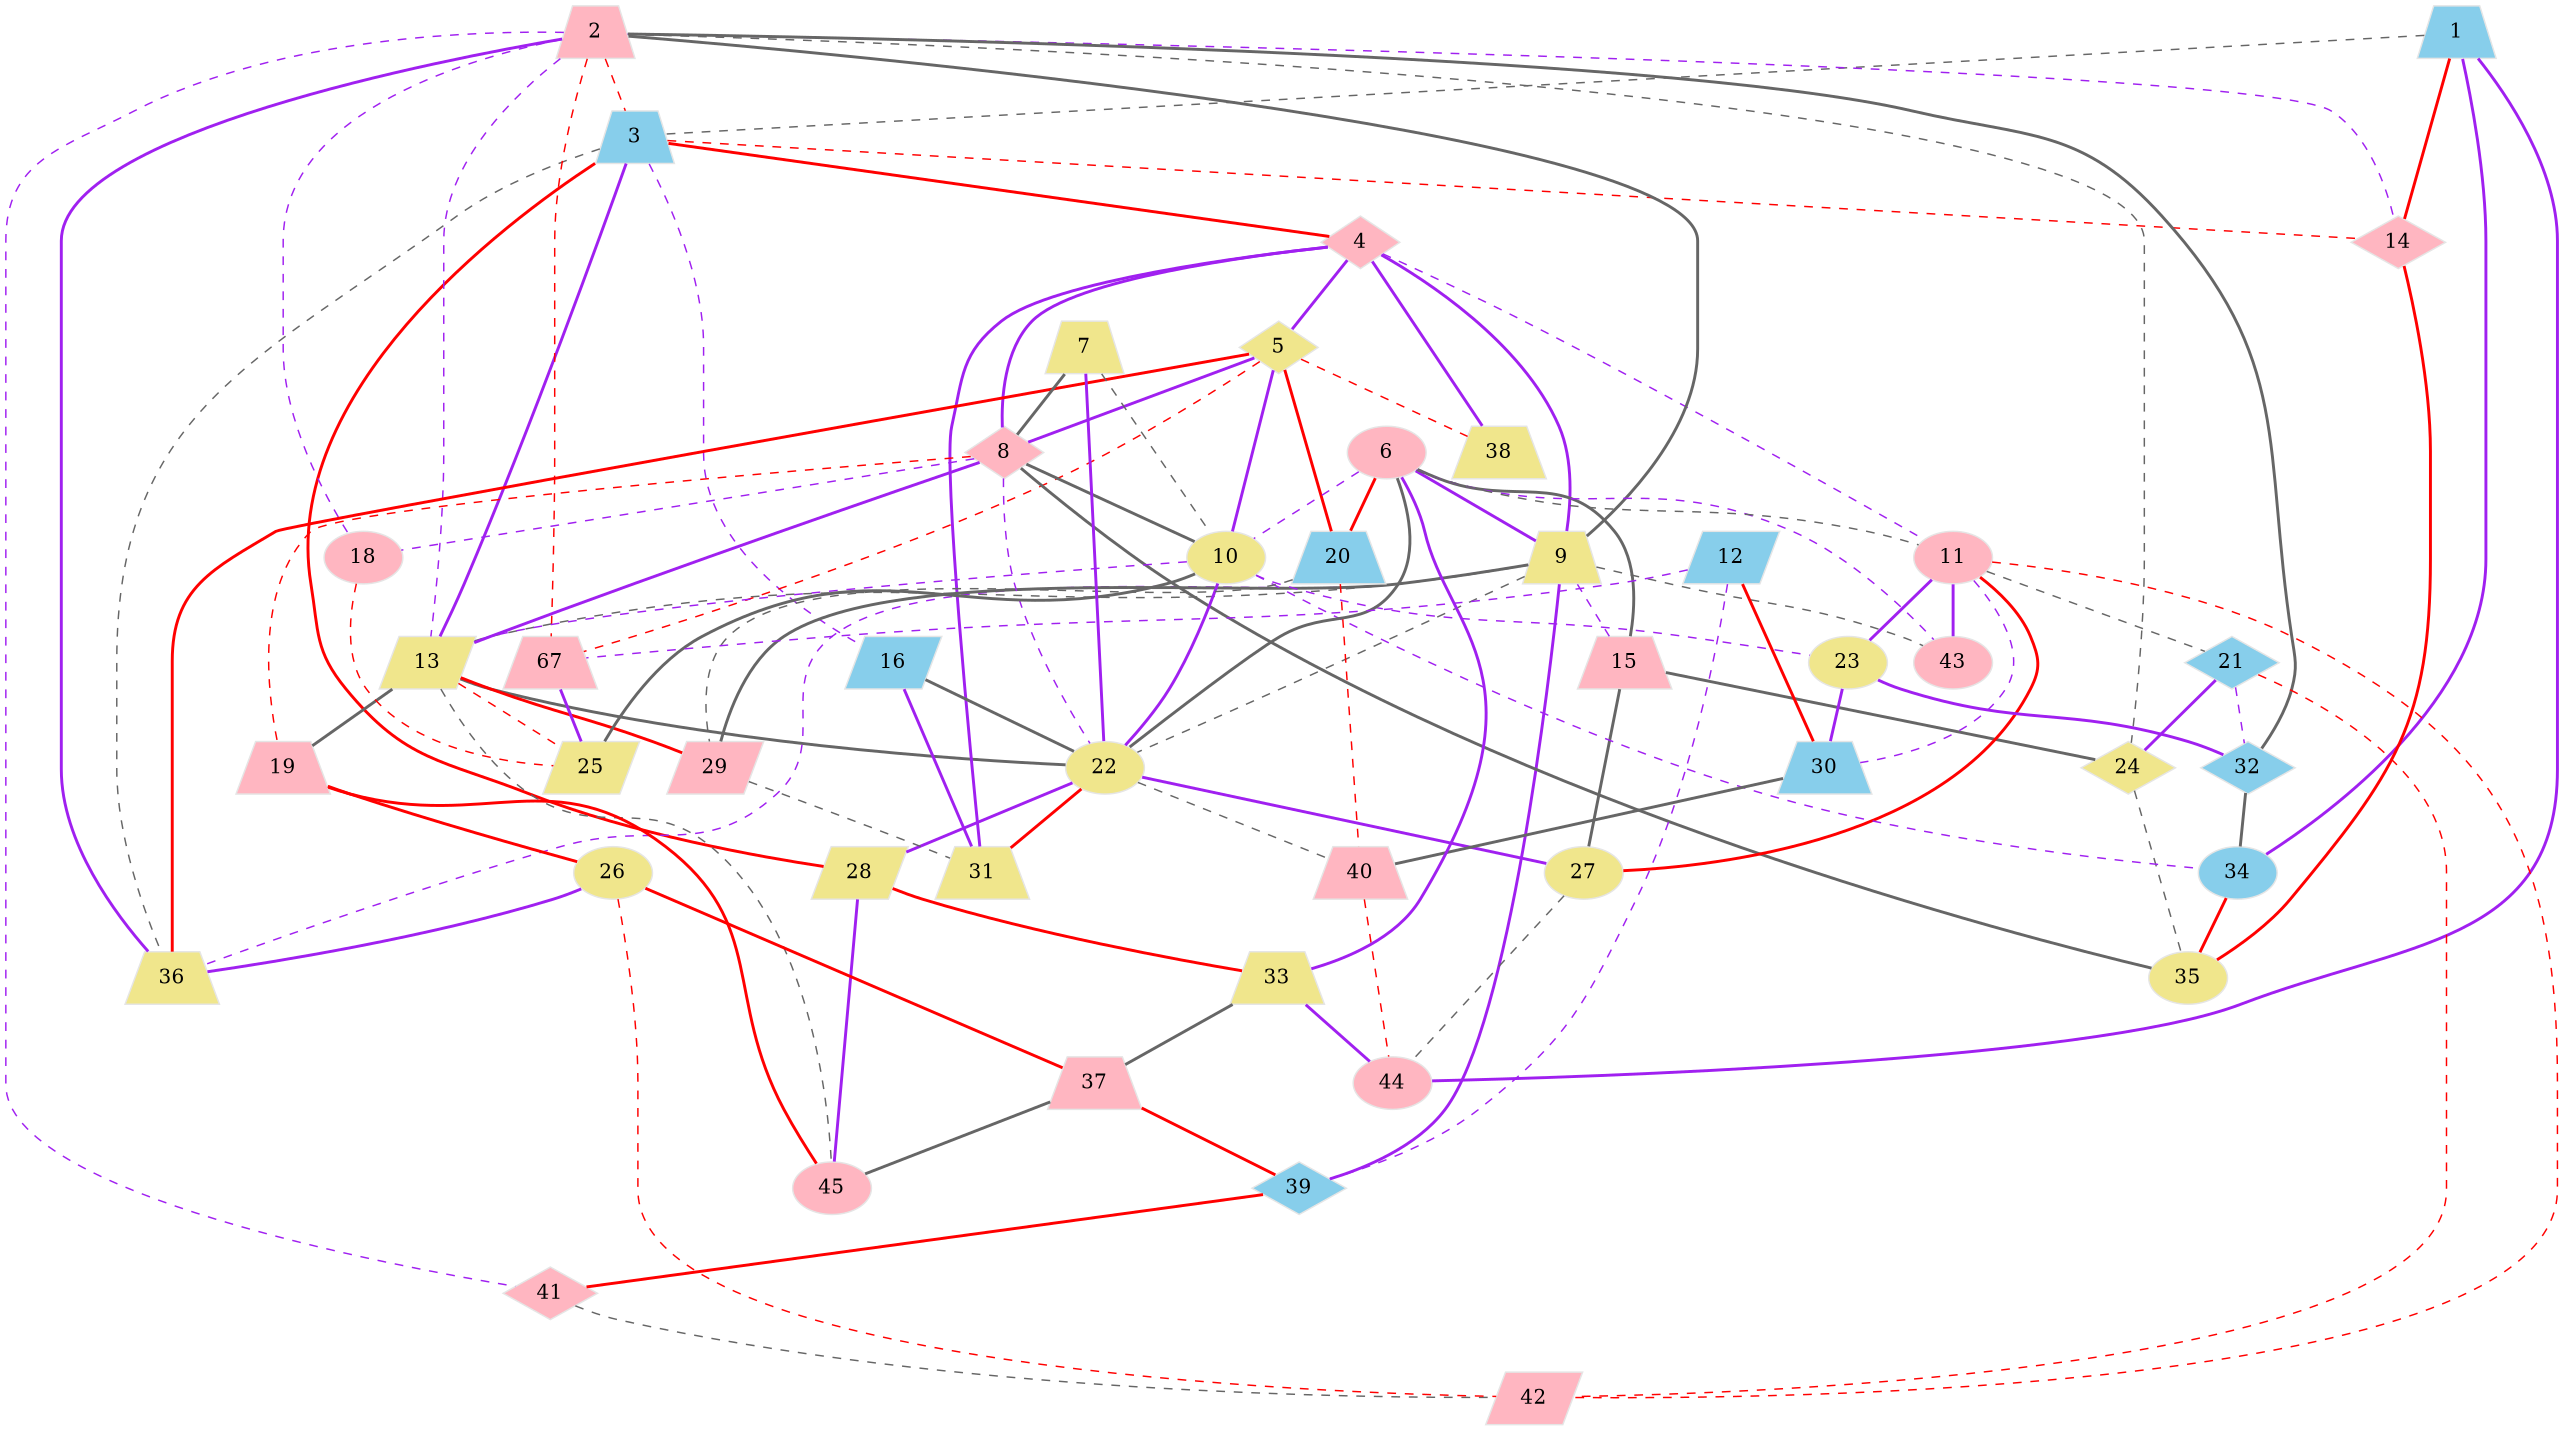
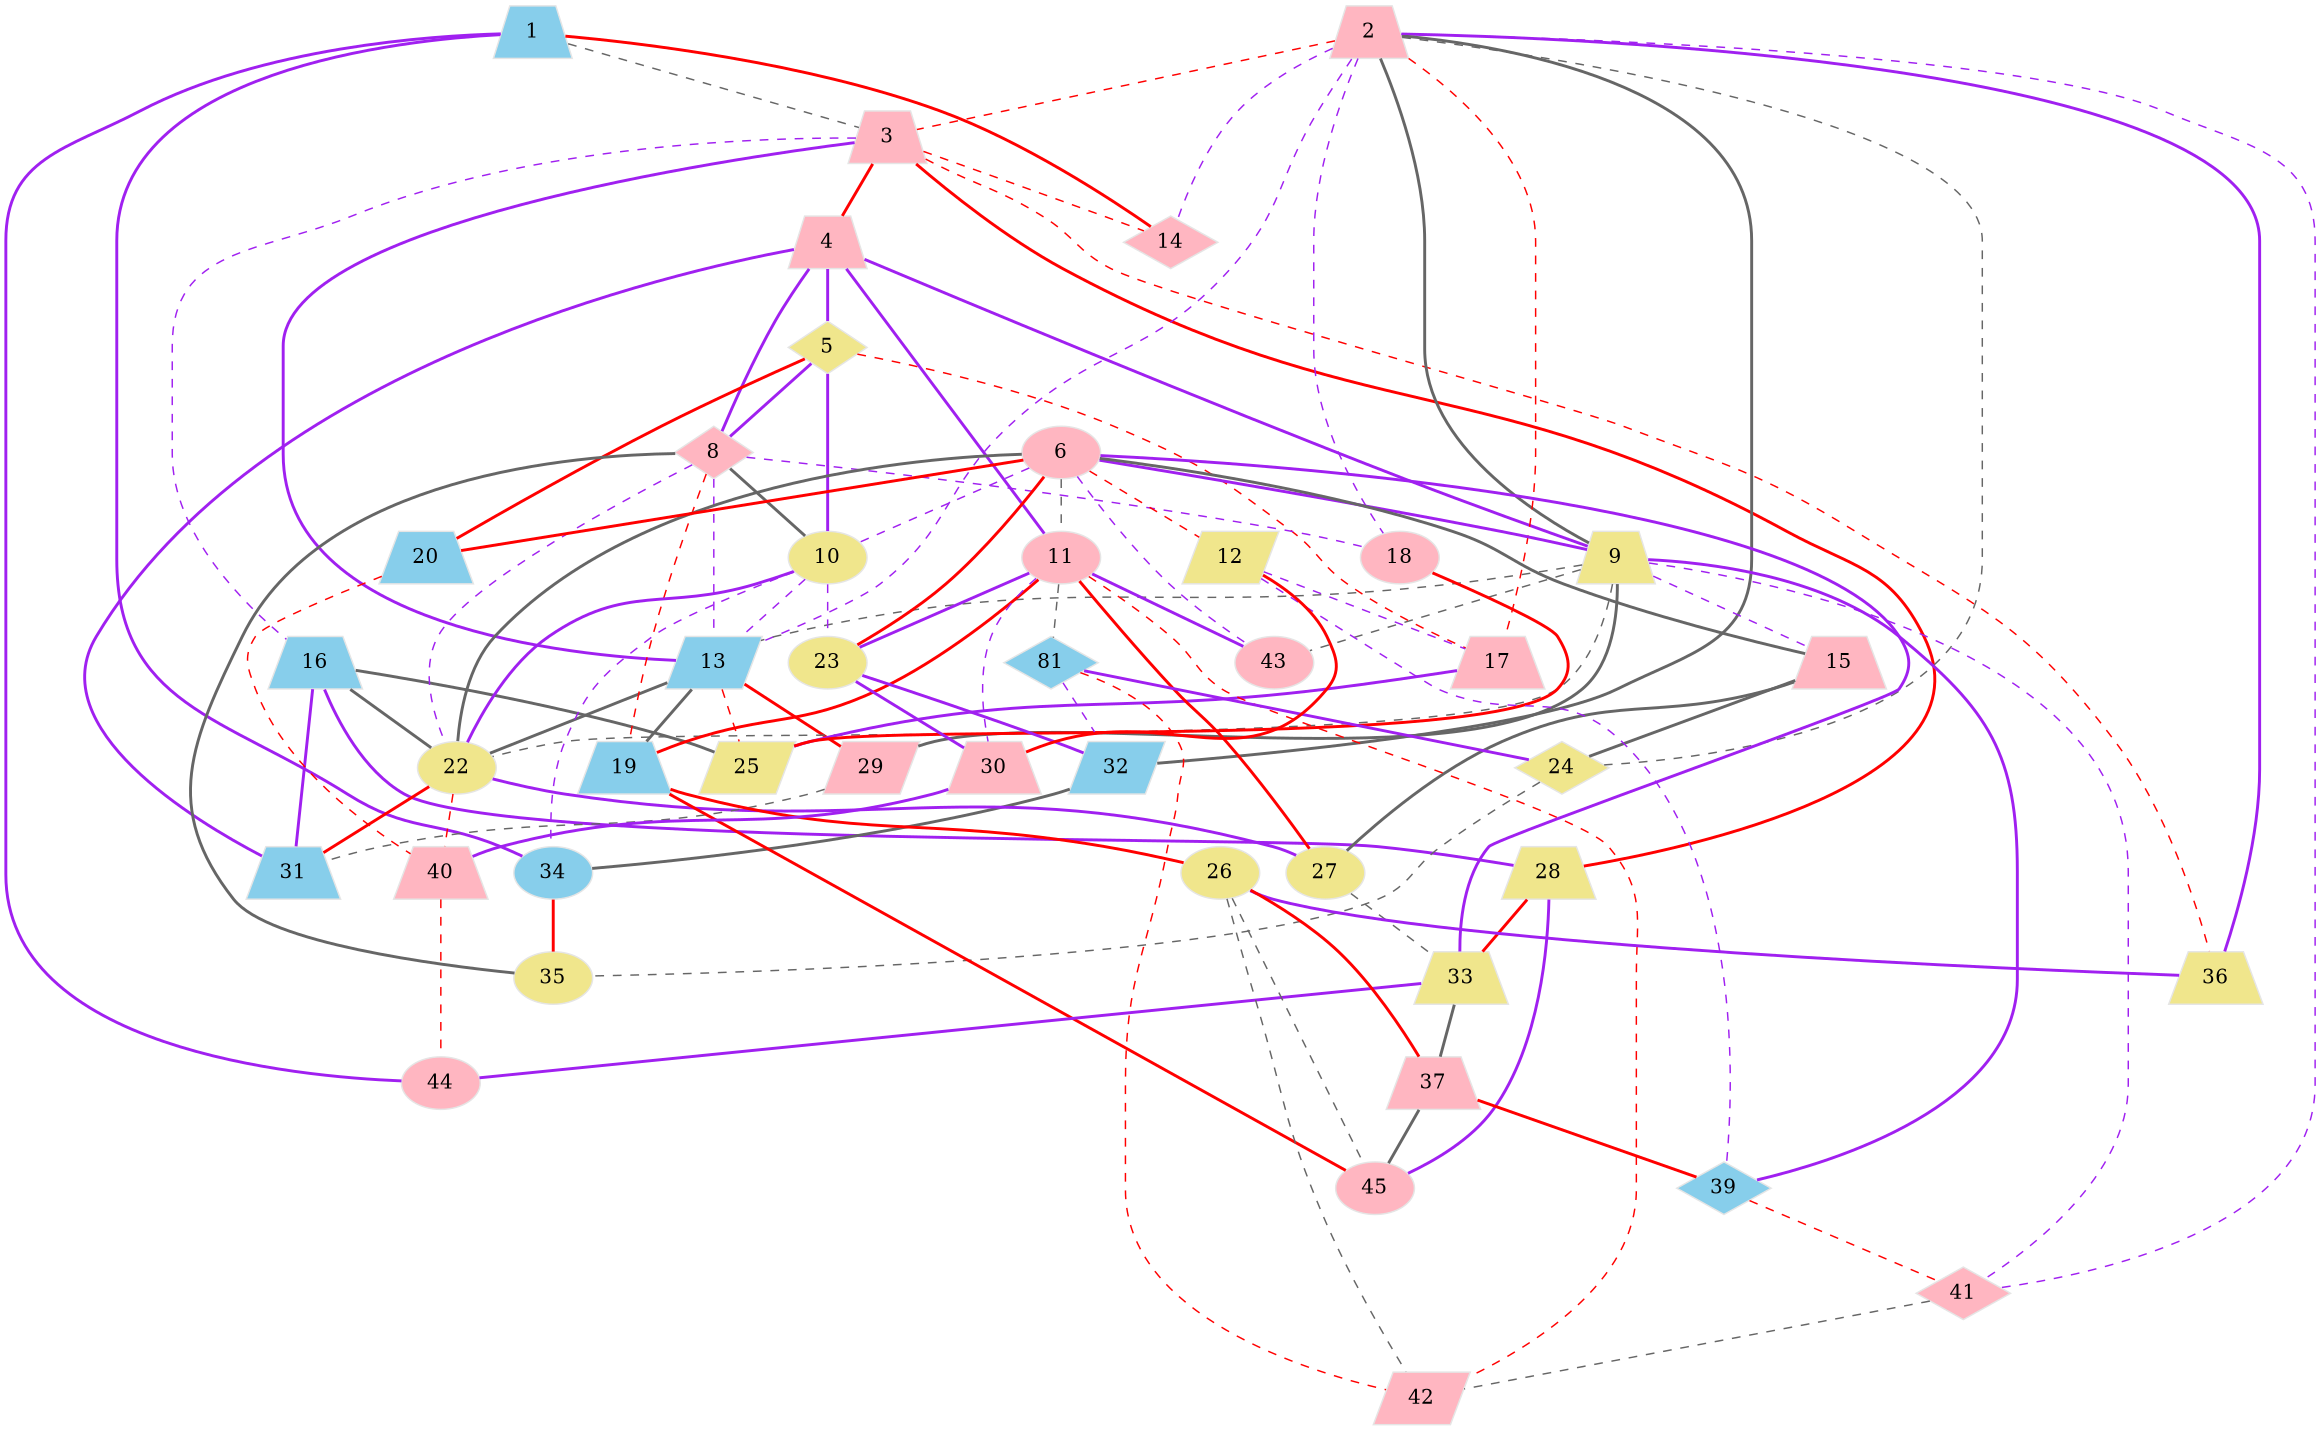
(635, 137) -> (888, 137)
(1360, 242) -> (828, 242)
(1085, 347) -> none
(1657, 391) -> (945, 401)
(175, 445) -> (1657, 439)
(1499, 453) -> none
(532, 483) -> none
none -> (1131, 496)
(726, 551) -> (714, 558)
(1731, 558) -> (1231, 558)
none -> (960, 571)
(951, 589) -> none
(733, 623) -> (537, 704)
(2425, 648) -> none
(428, 663) -> (714, 663)
(550, 663) -> (1498, 663)
(893, 663) -> (315, 663)
(2232, 663) -> (1051, 663)
(811, 664) -> (2113, 797)
none -> (862, 697)
(403, 723) -> (1277, 729)
(283, 768) -> (625, 768)
(1825, 768) -> (994, 768)
(2248, 768) -> (1117, 768)
(989, 817) -> (922, 837)
(1233, 820) -> (449, 820)
(1579, 823) -> (734, 820)
(728, 864) -> (1298, 1031)
(860, 873) -> (1549, 873)
(982, 873) -> (293, 873)
(1485, 982) -> (1402, 932)
(925, 1241) -> (1844, 1241)
(895, 1339) -> (1300, 1156)
